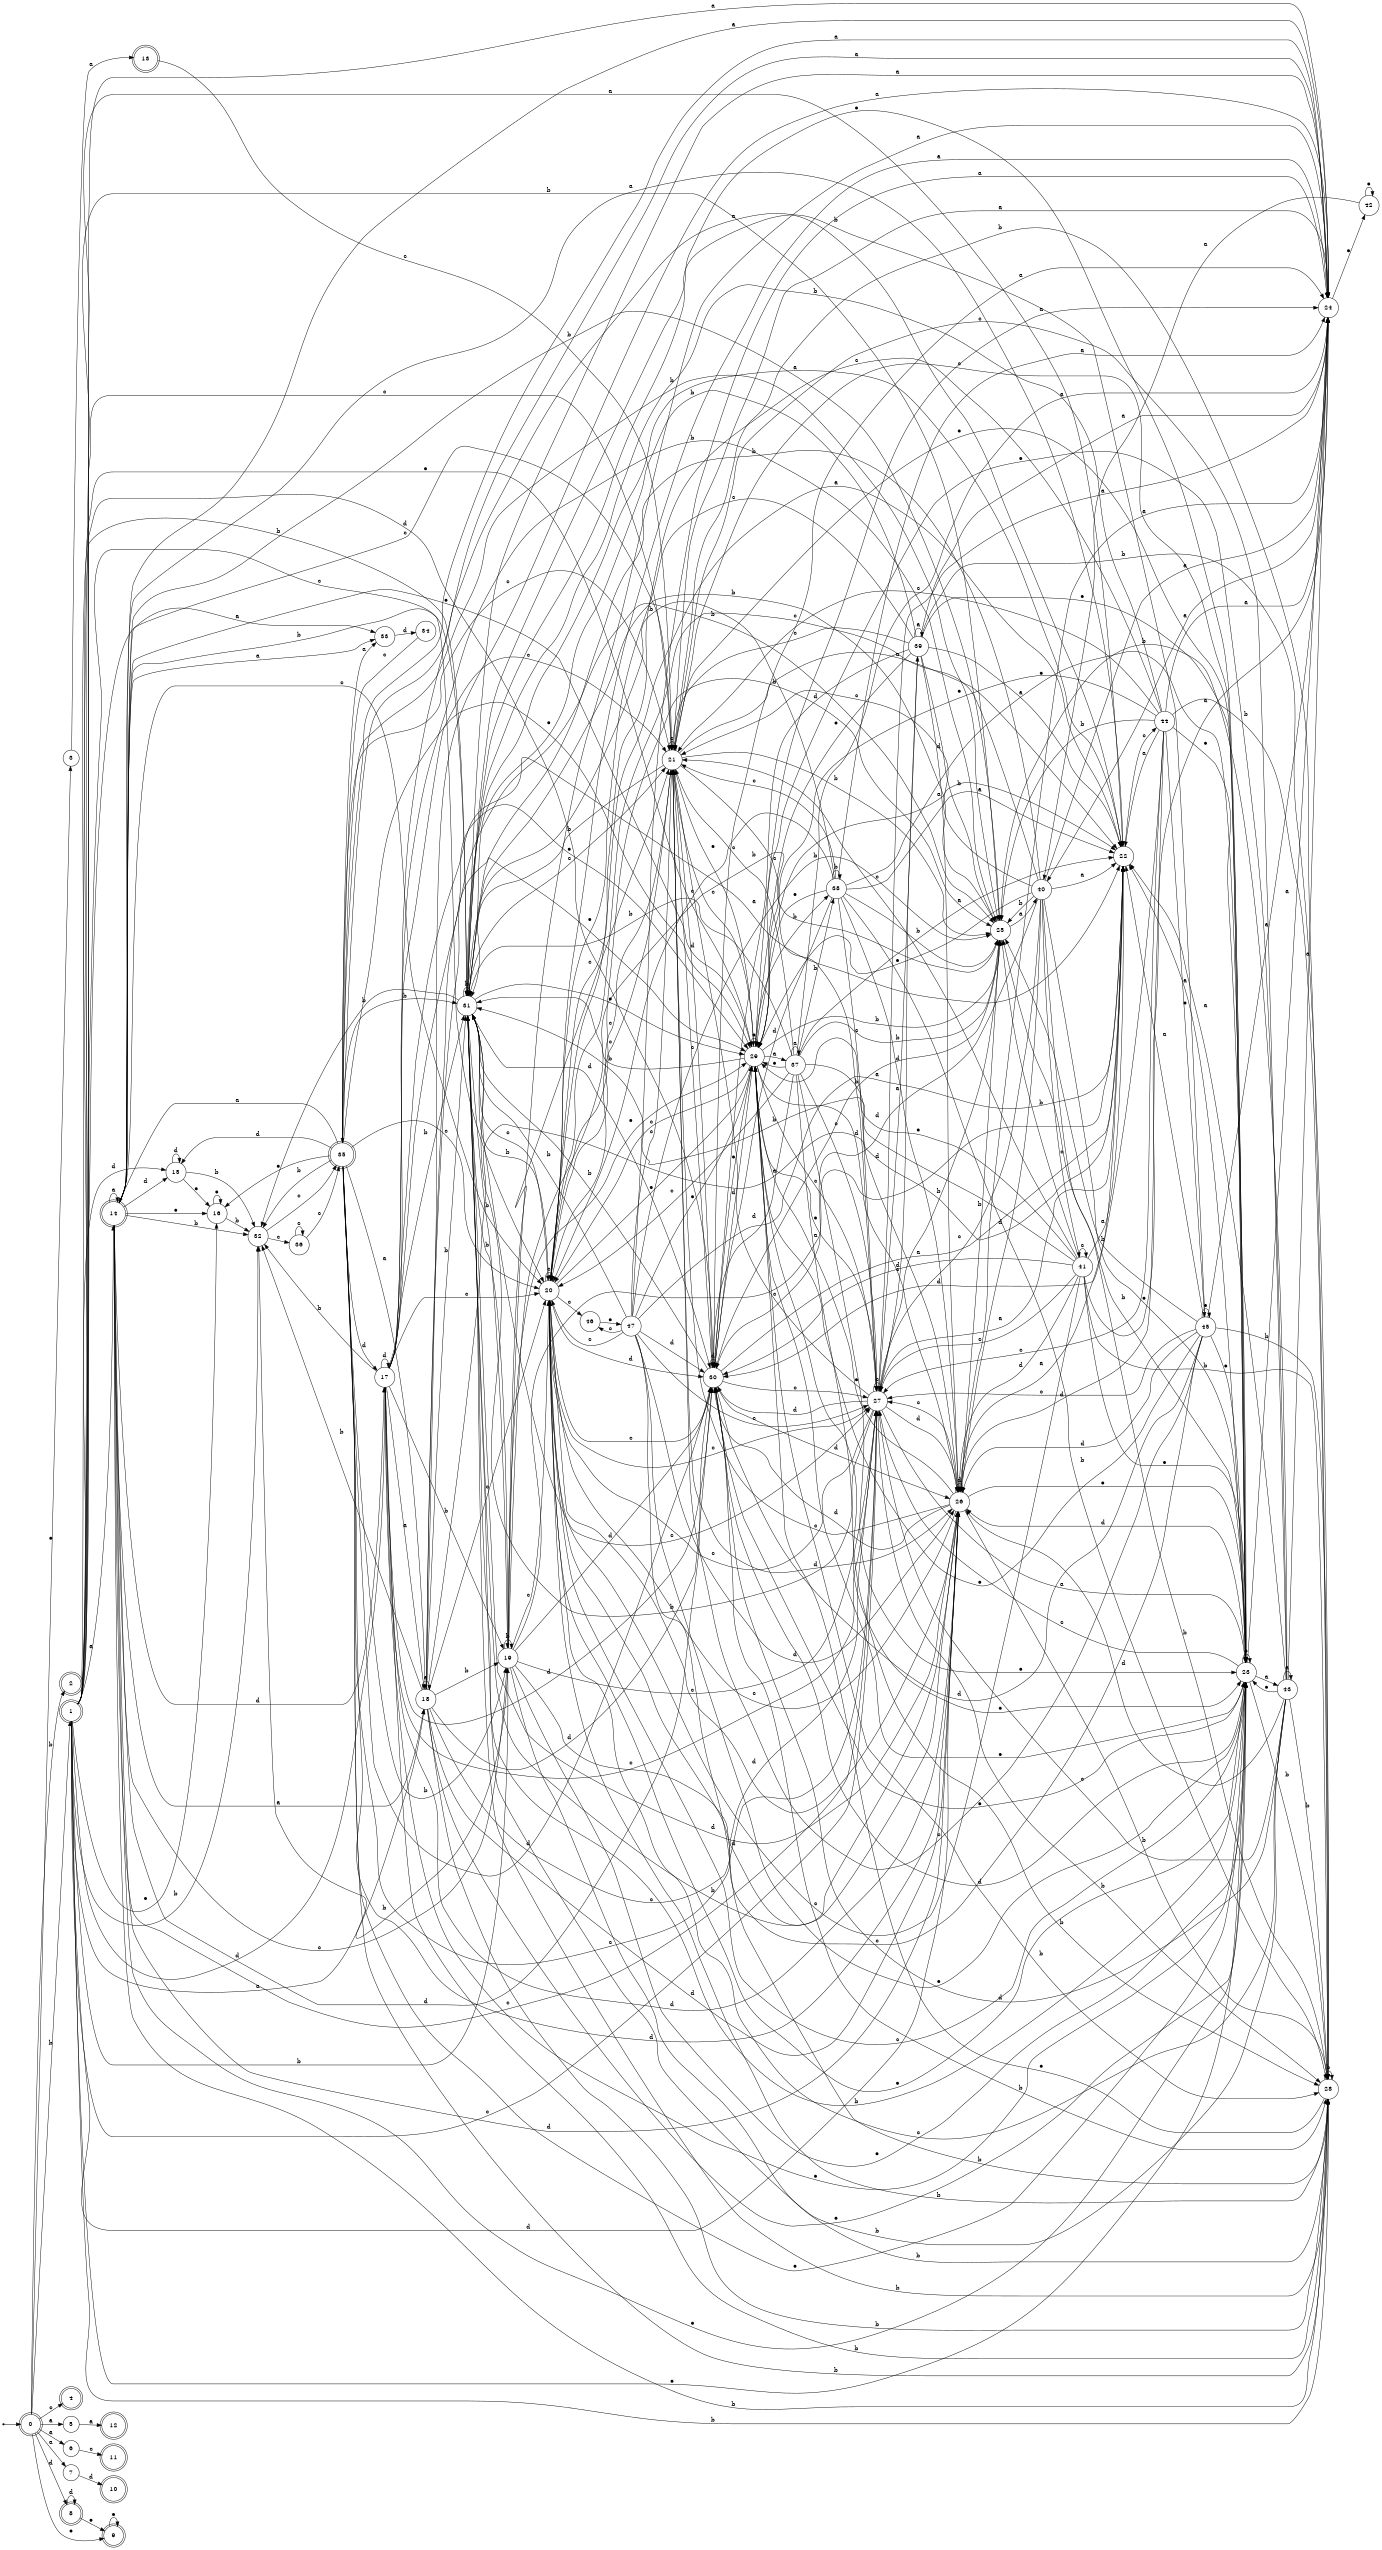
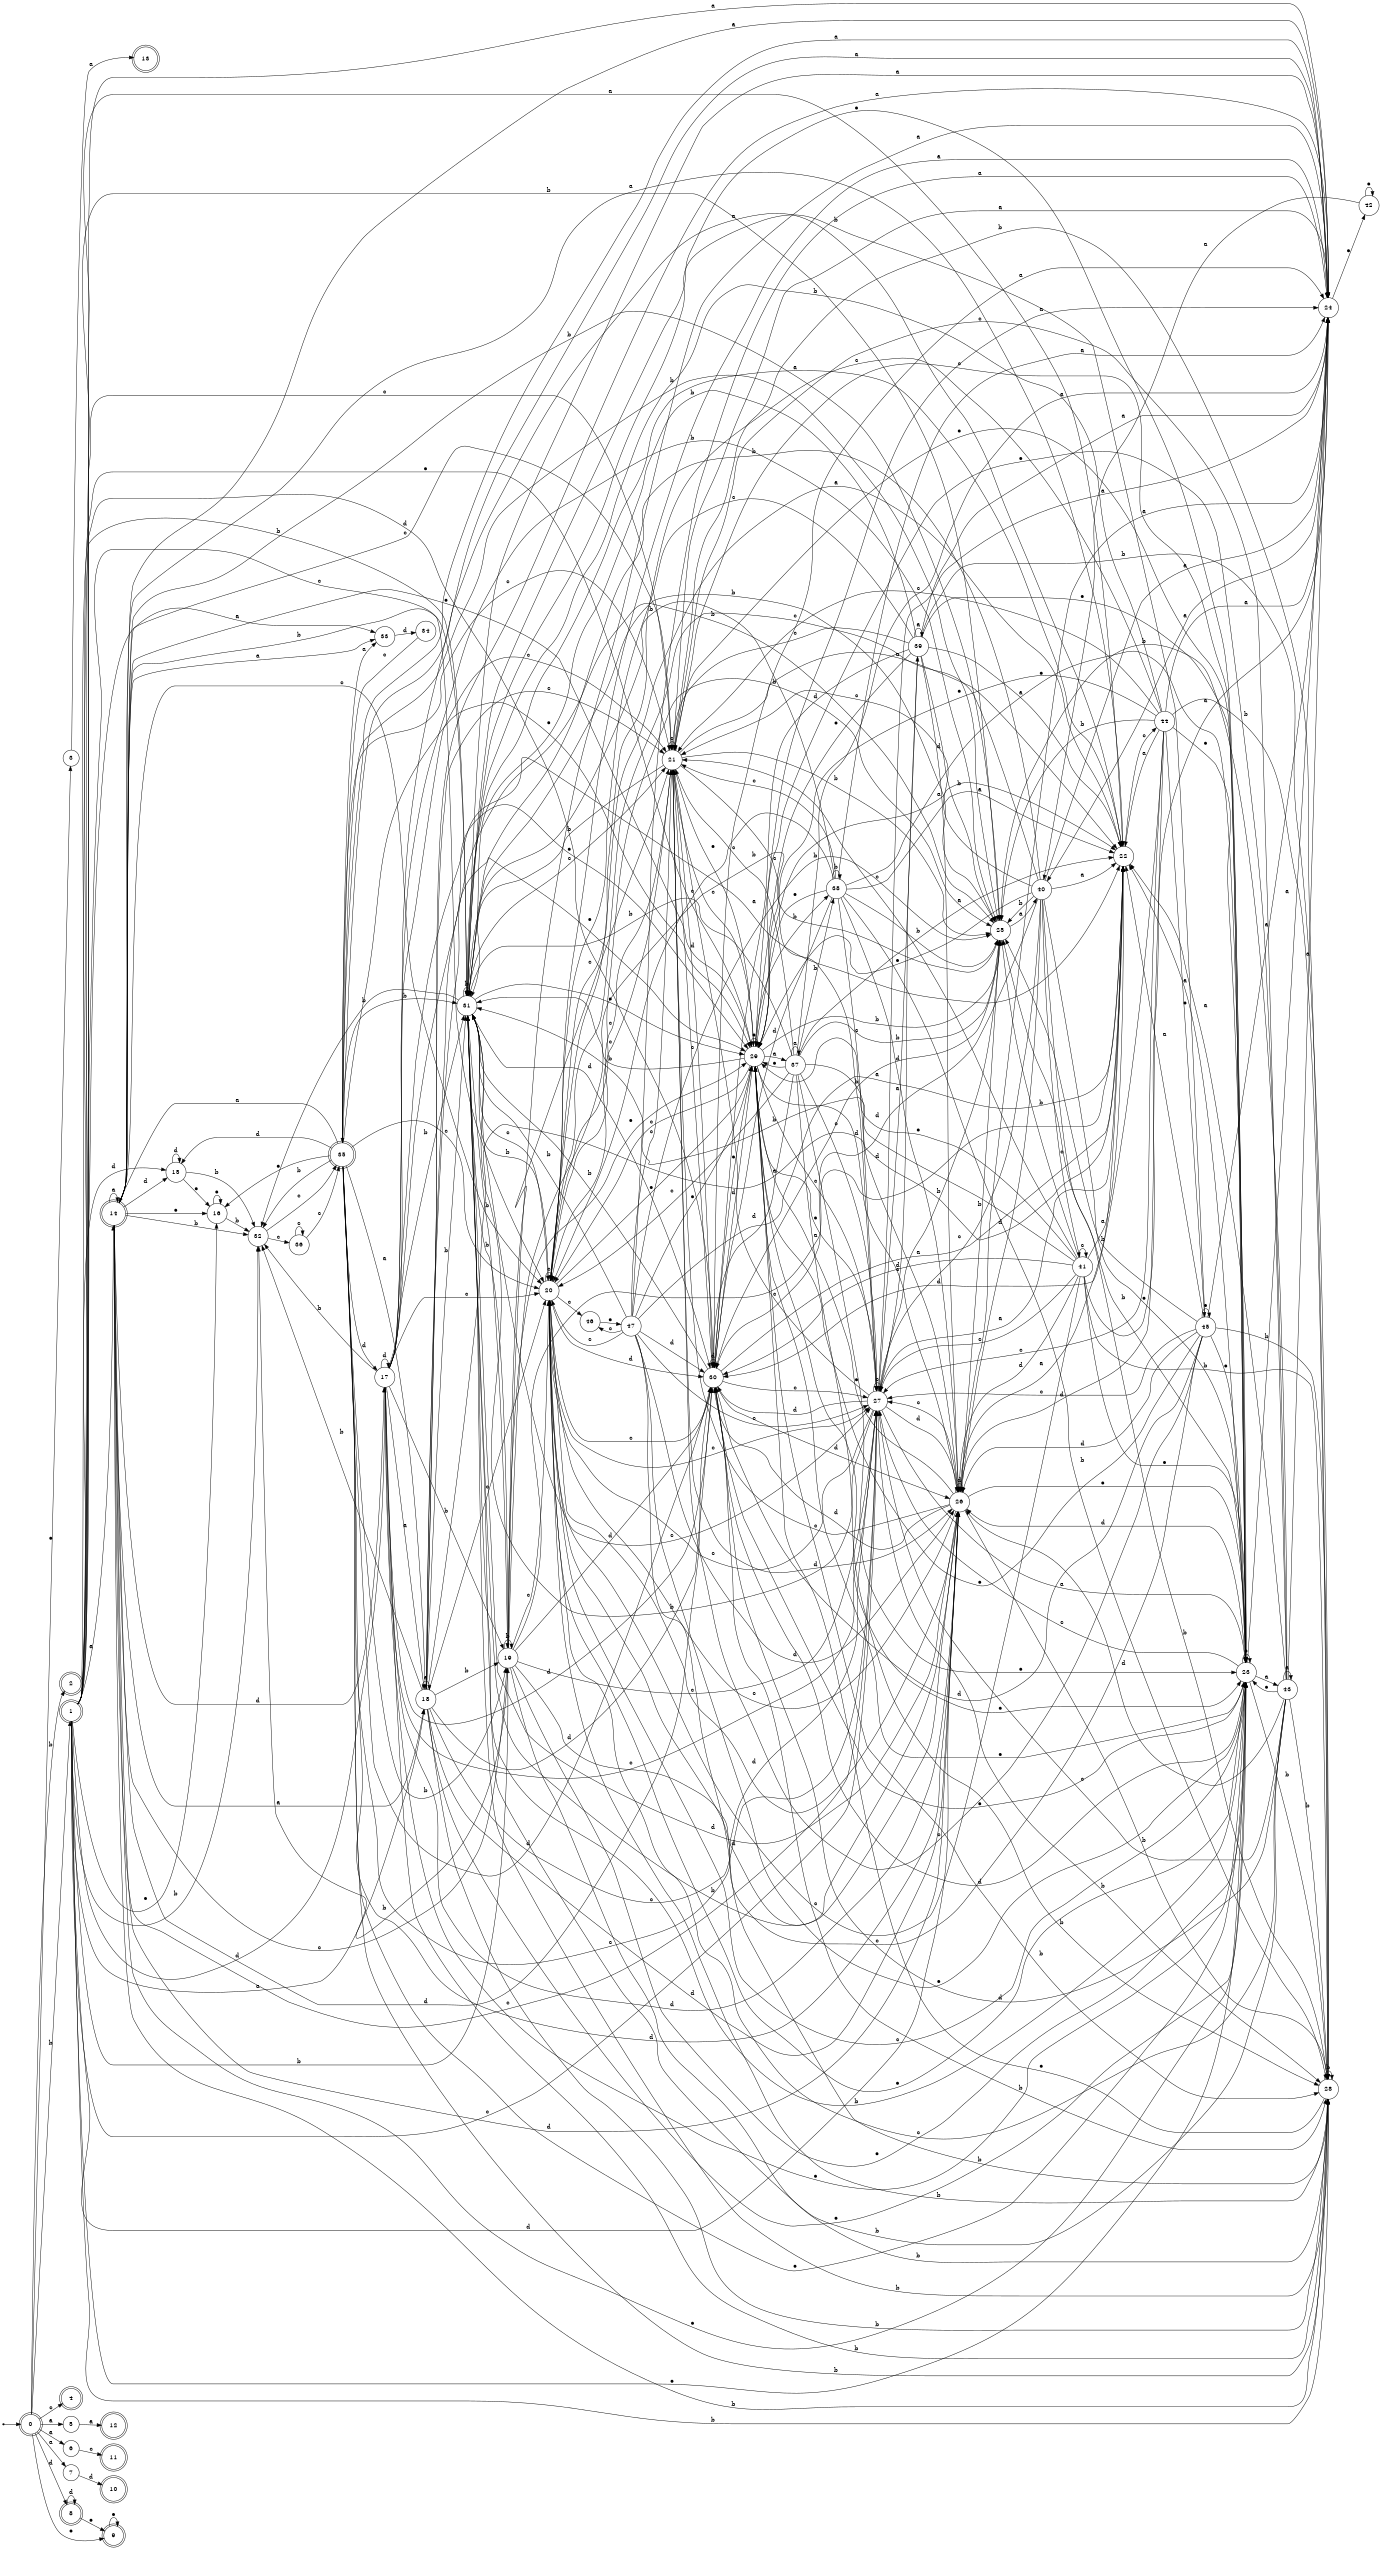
(534, 317) -> (437, 1097)
